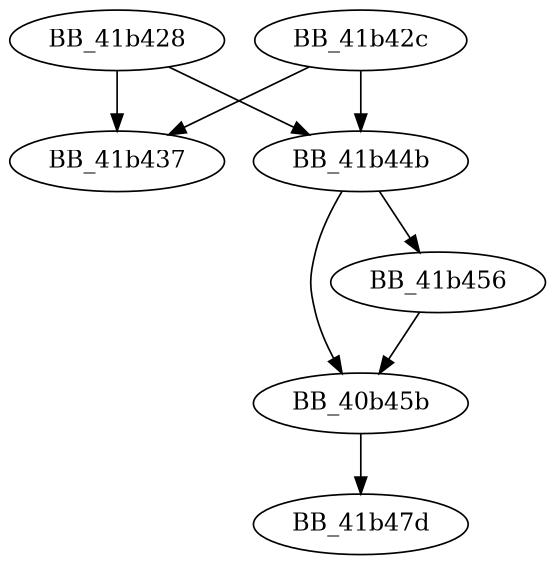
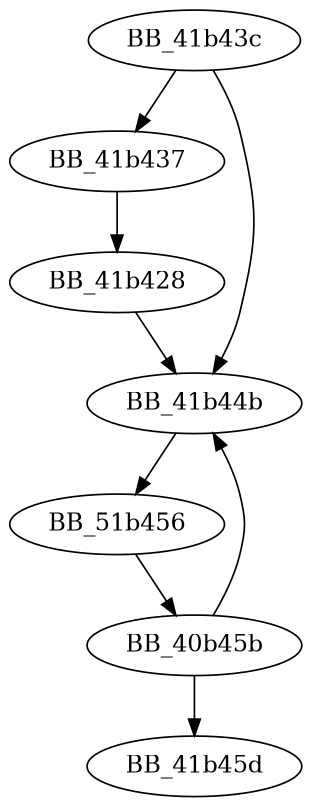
(361, 40) -> (194, 40)
(117, 93) -> (117, 214)
(311, 274) -> (244, 533)
(438, 282) -> (117, 524)
(361, 524) -> (194, 766)
